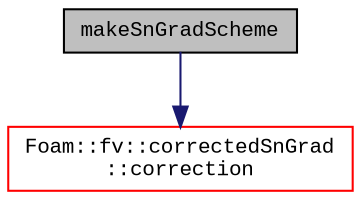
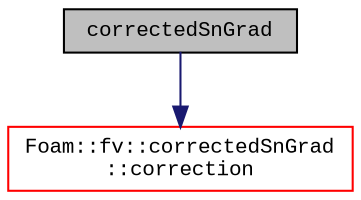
(180, 31) -> (180, 31)
